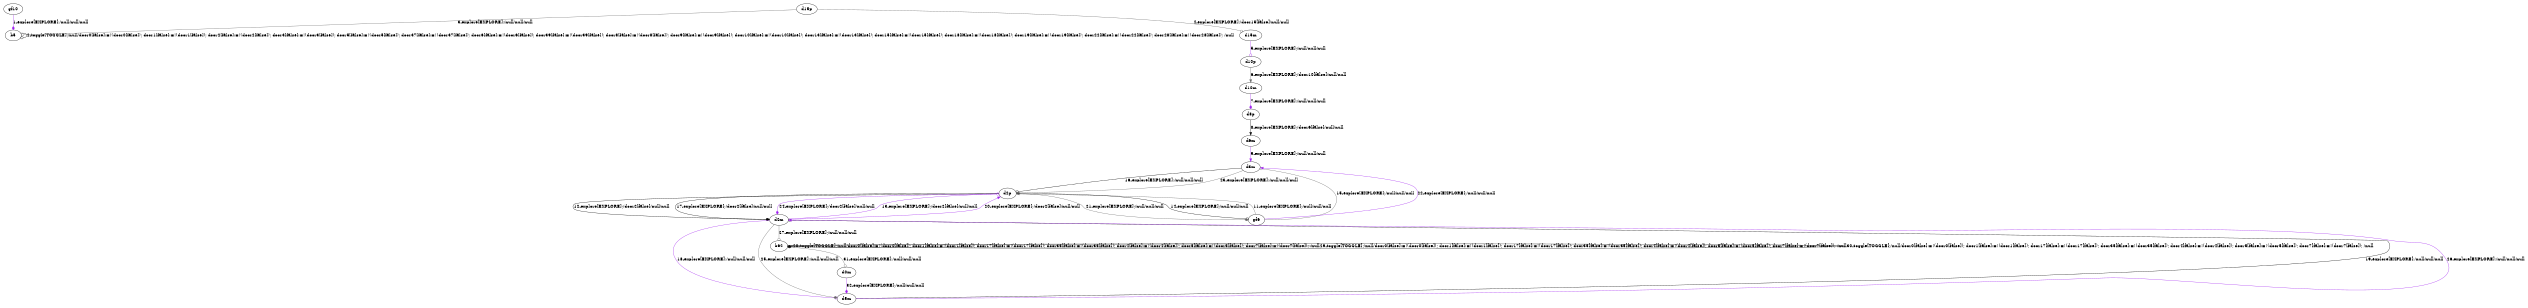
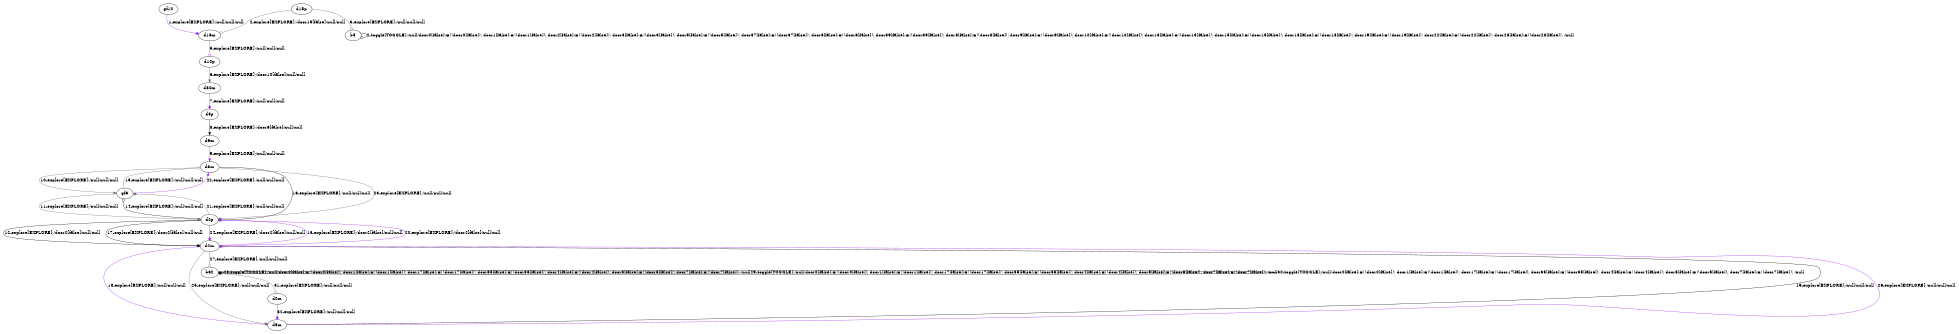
(13, 20) -> (176, 29)
(1251, 88) -> (210, 88)
none -> (80, 173)
